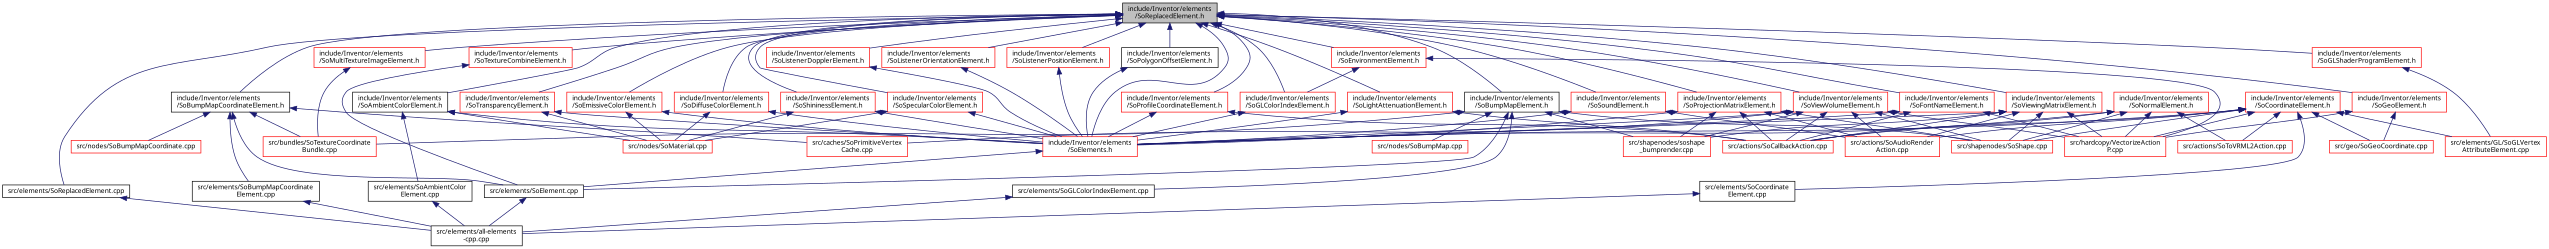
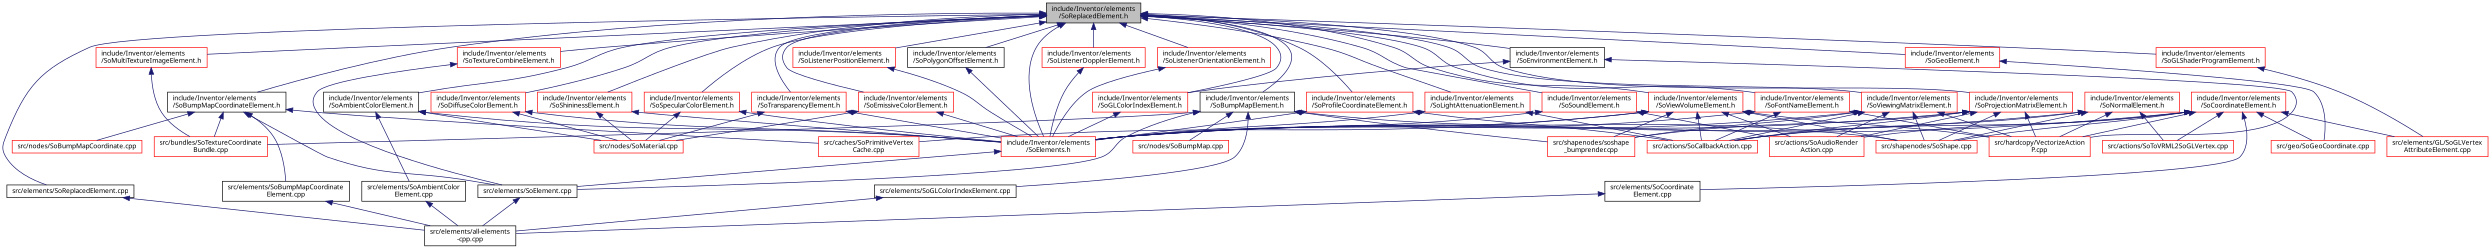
(1379, 58) -> (1557, 58)
(2256, 125) -> (2032, 128)
(2235, 147) -> (2168, 147)
